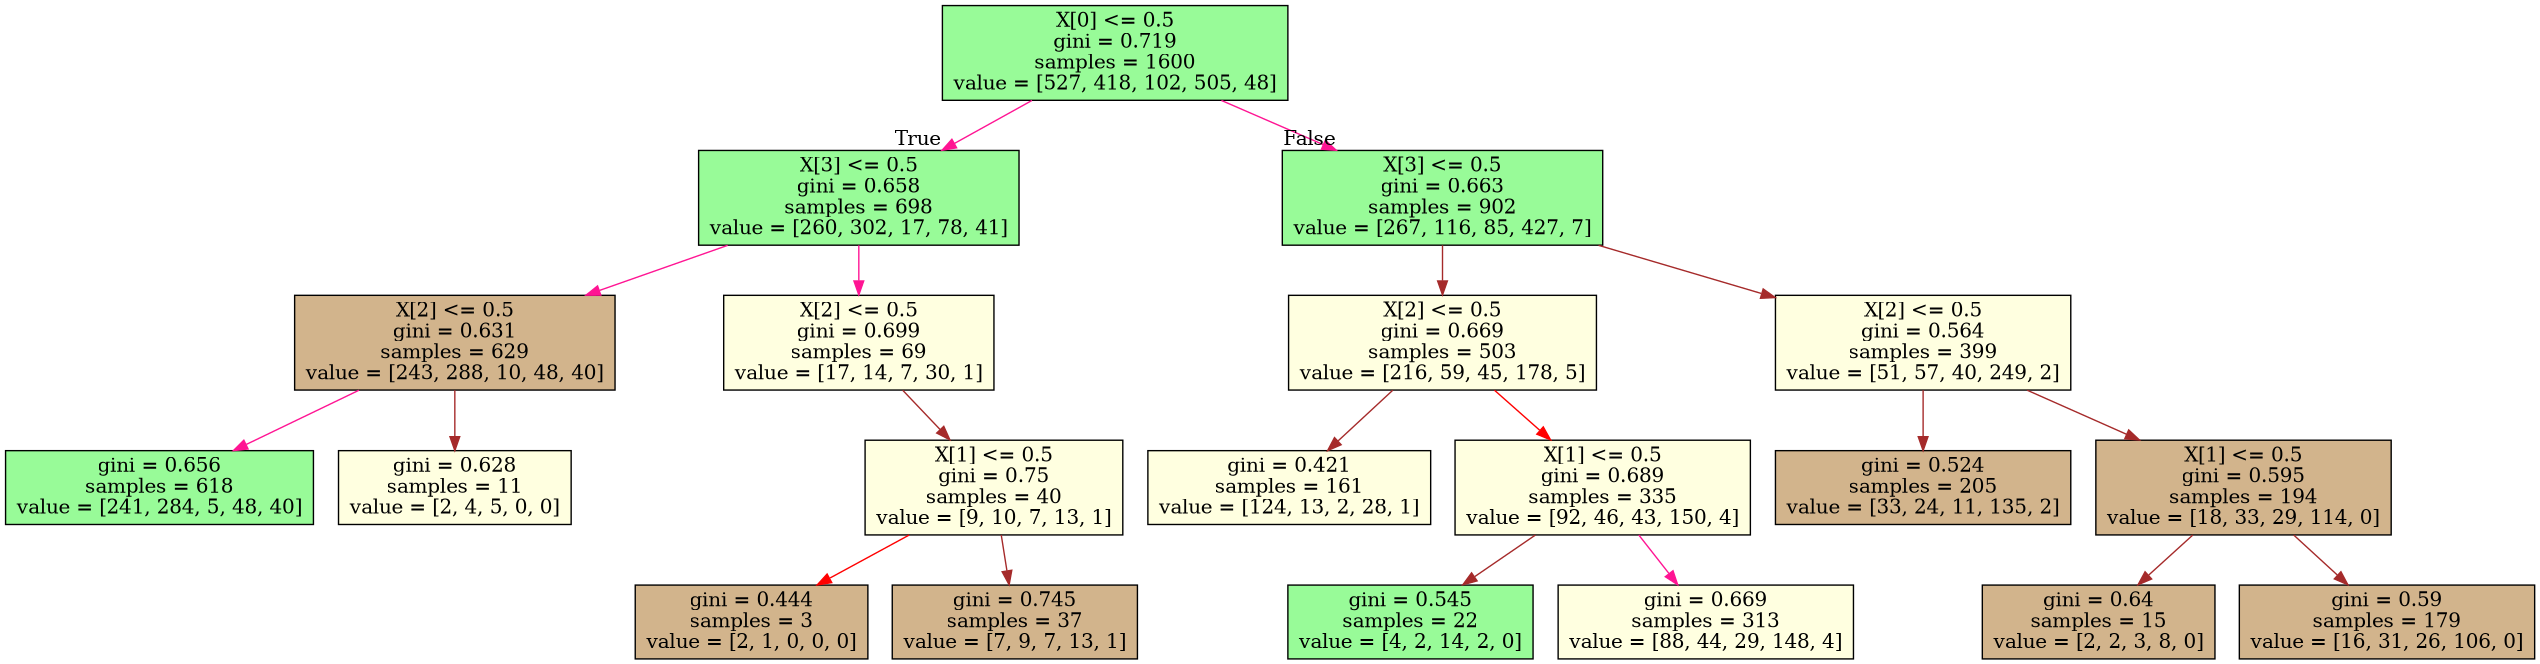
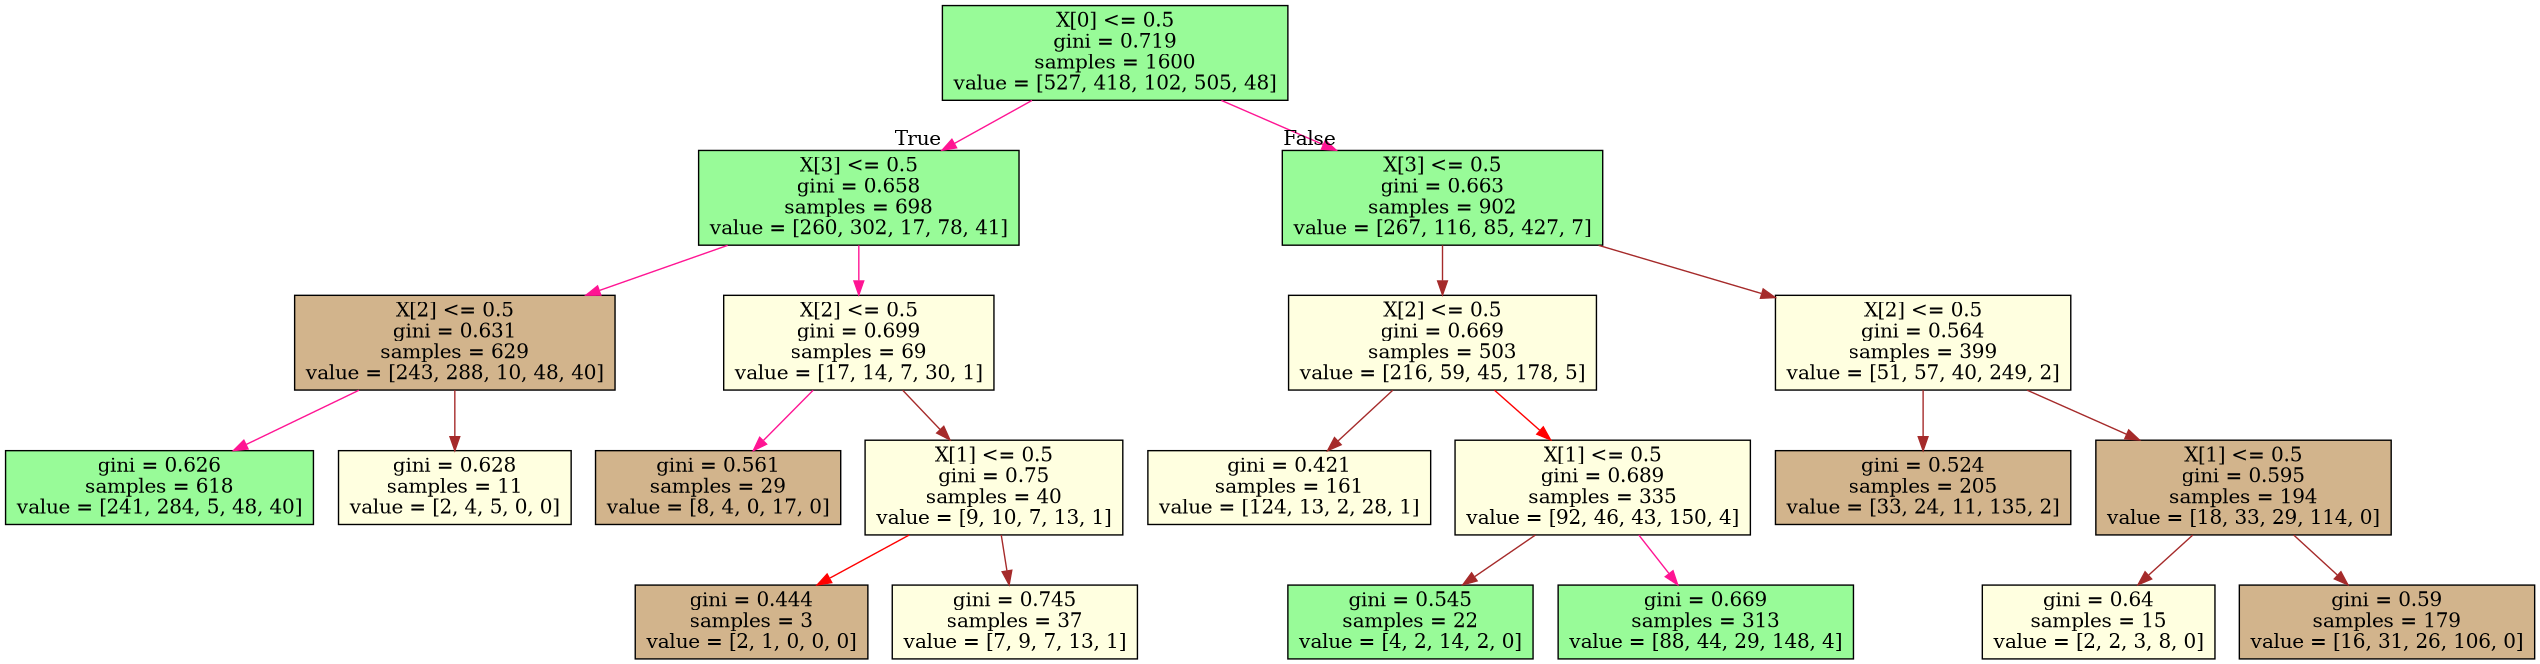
(160, 488) -> (160, 488)
none -> (718, 488)
(1015, 622) -> (1015, 622)
(1706, 622) -> (1706, 622)
(2099, 622) -> (2099, 622)
